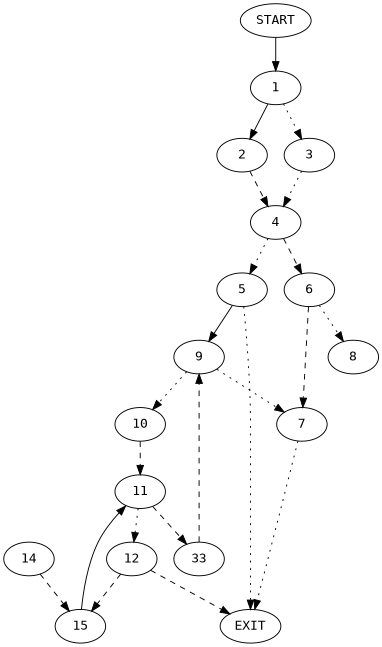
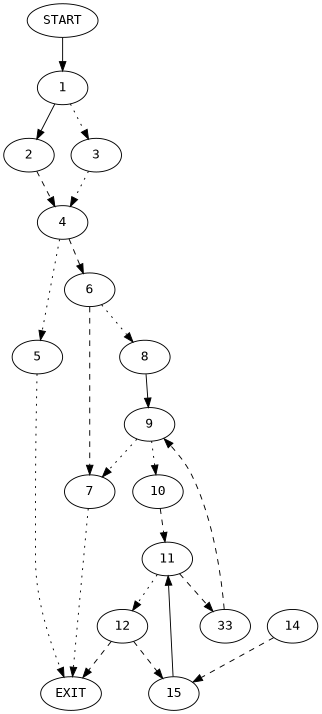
(223, 319) -> (147, 386)
